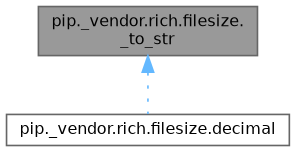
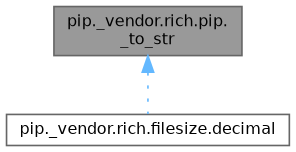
(148, 31) -> (148, 31)
